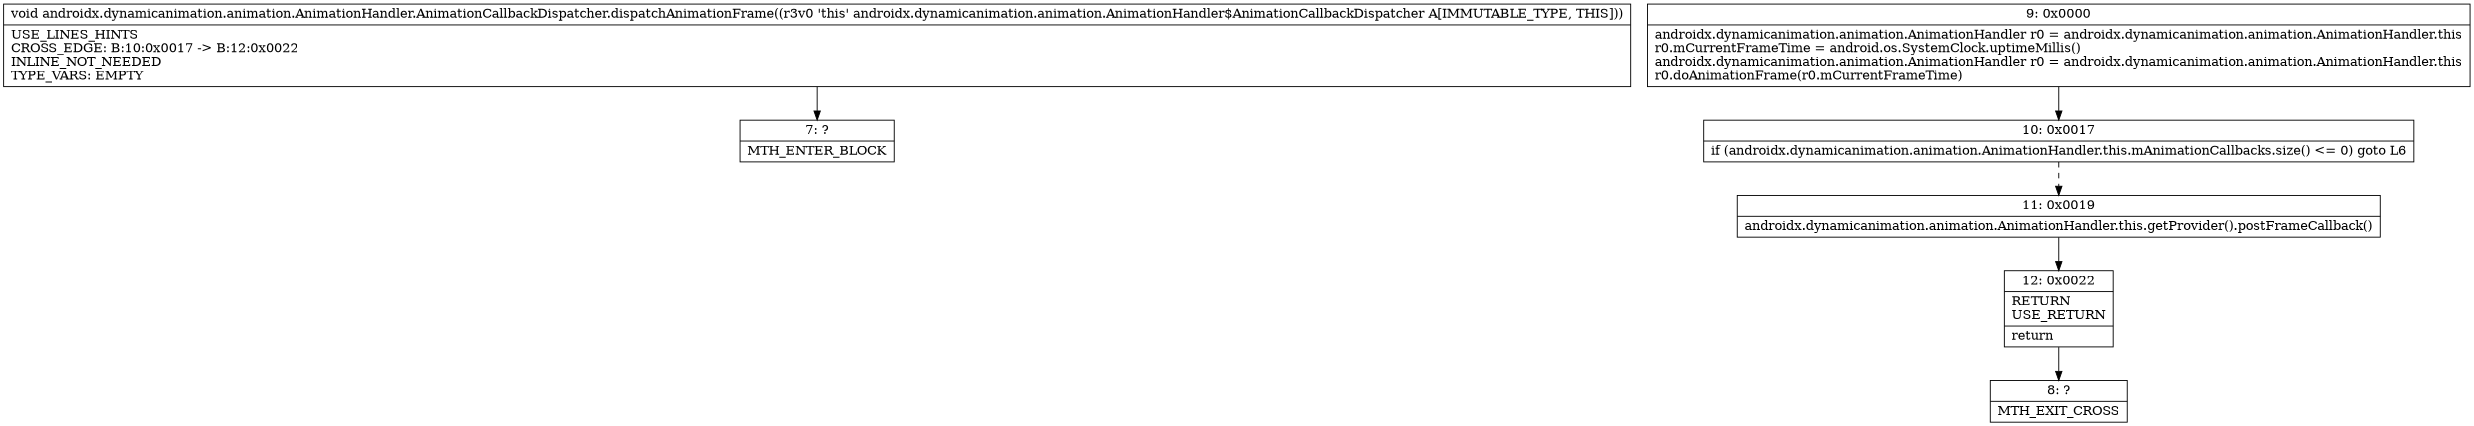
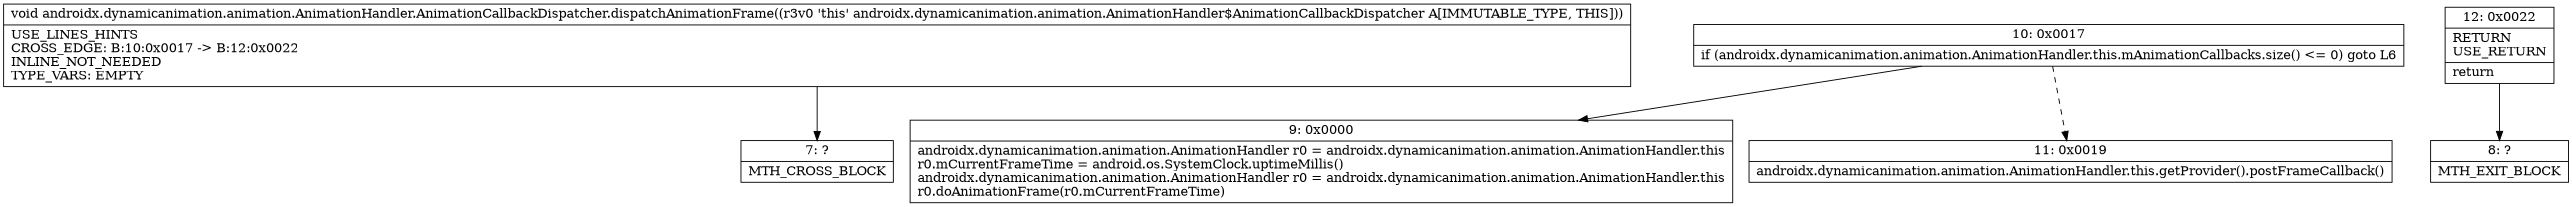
(2059, 99) -> (1755, 92)
(817, 151) -> (817, 171)
(2059, 249) -> none
(2059, 411) -> (2500, 171)
